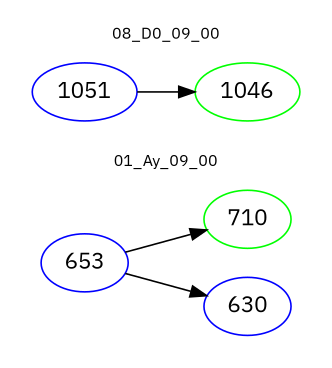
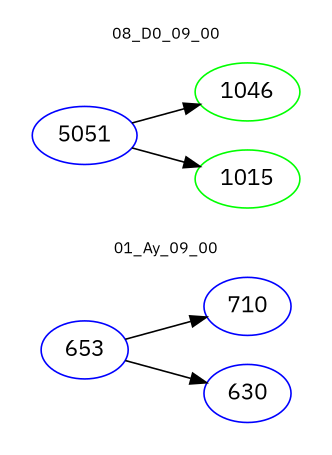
(85, 92) -> (85, 135)
none -> (248, 179)
(248, 219) -> (248, 306)
